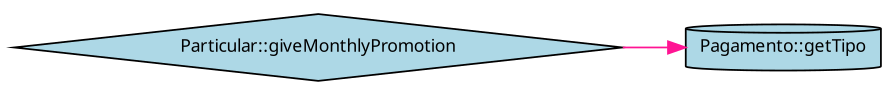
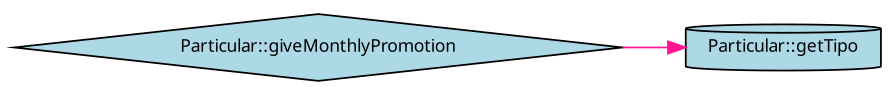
(783, 47) -> (783, 47)
